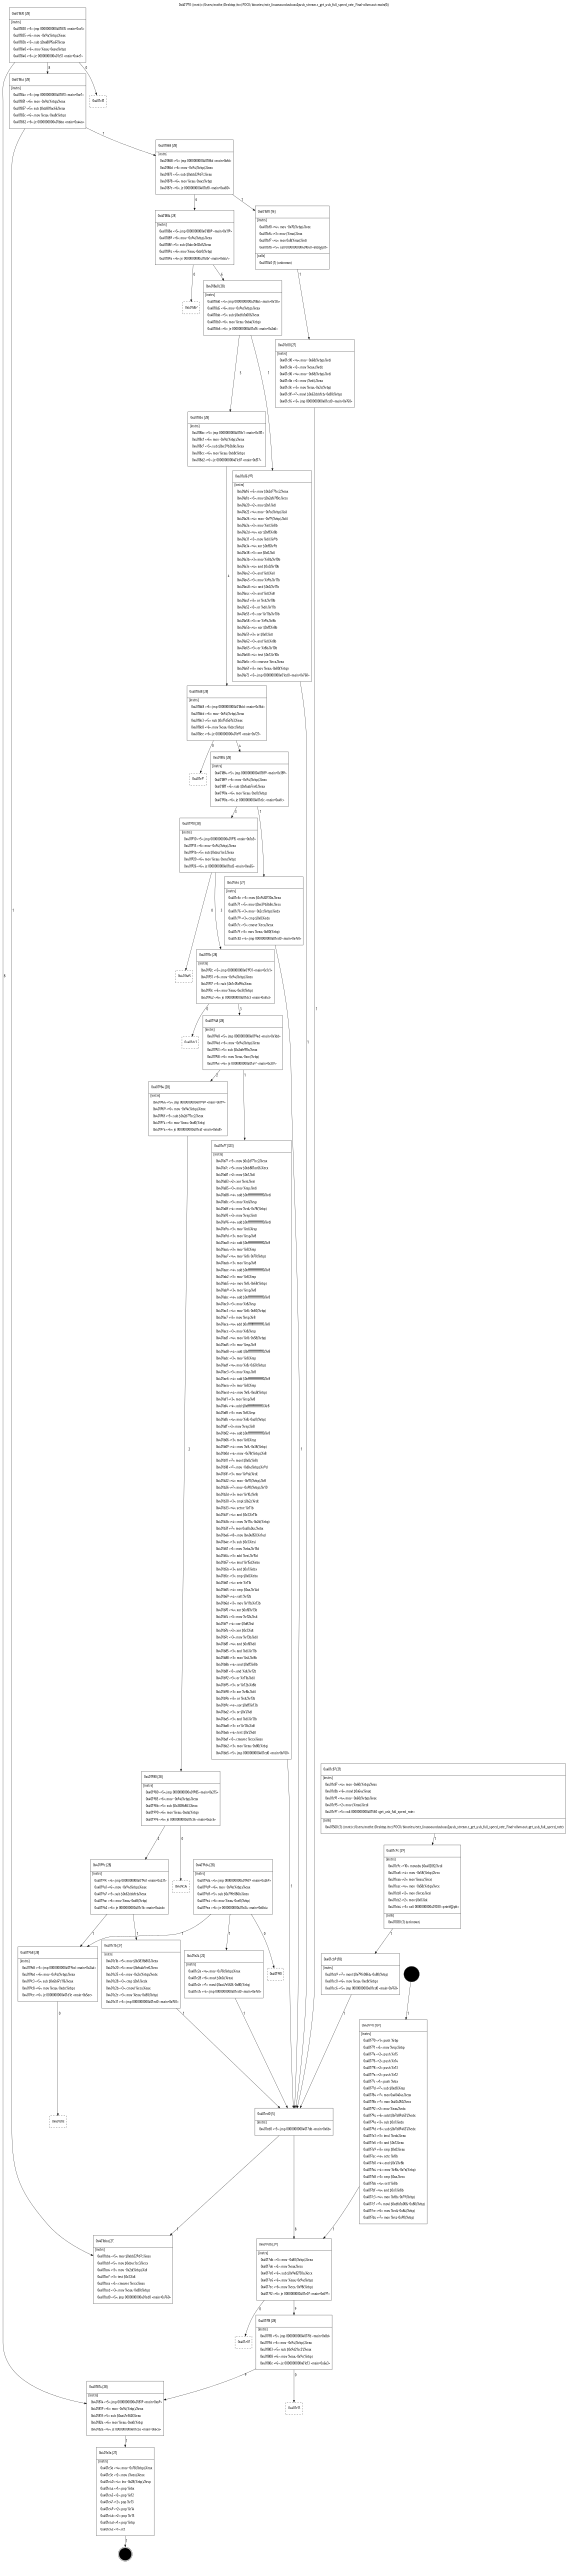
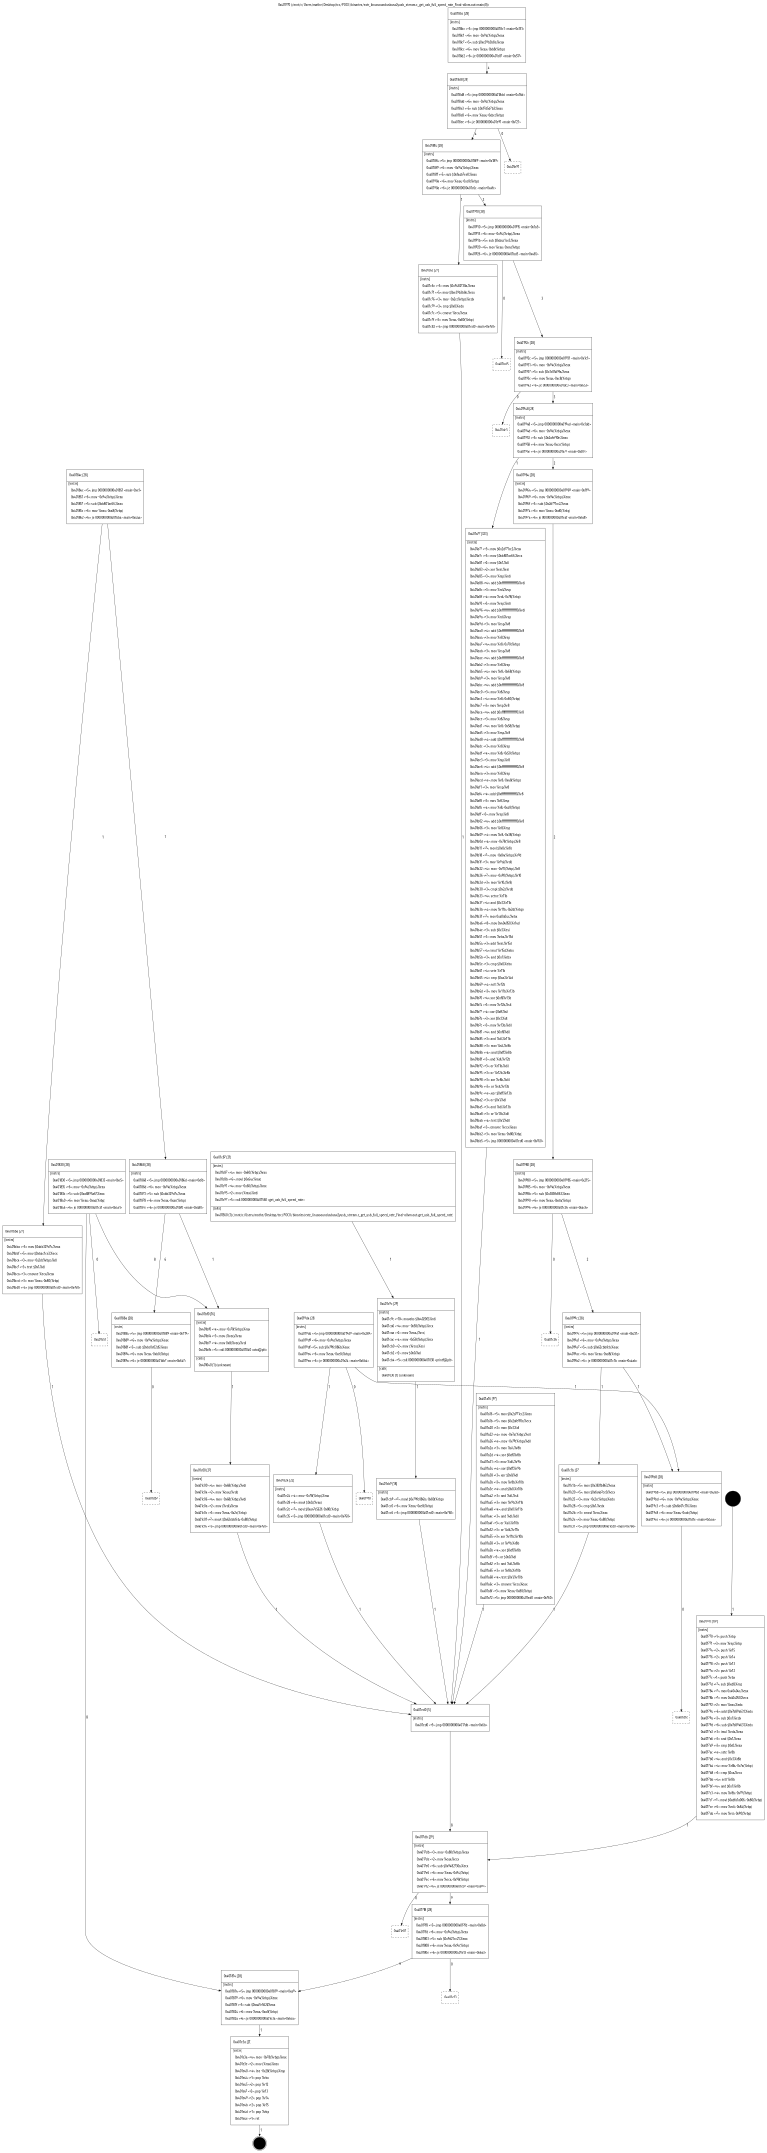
(48, 67) -> (136, 1280)
(243, 308) -> none
(225, 2185) -> (129, 1590)
